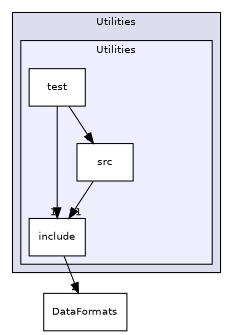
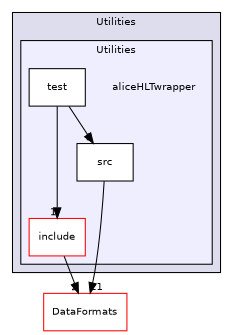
none -> (154, 87)
(84, 195) -> (100, 232)
(57, 237) -> (57, 237)
(85, 312) -> (85, 312)
